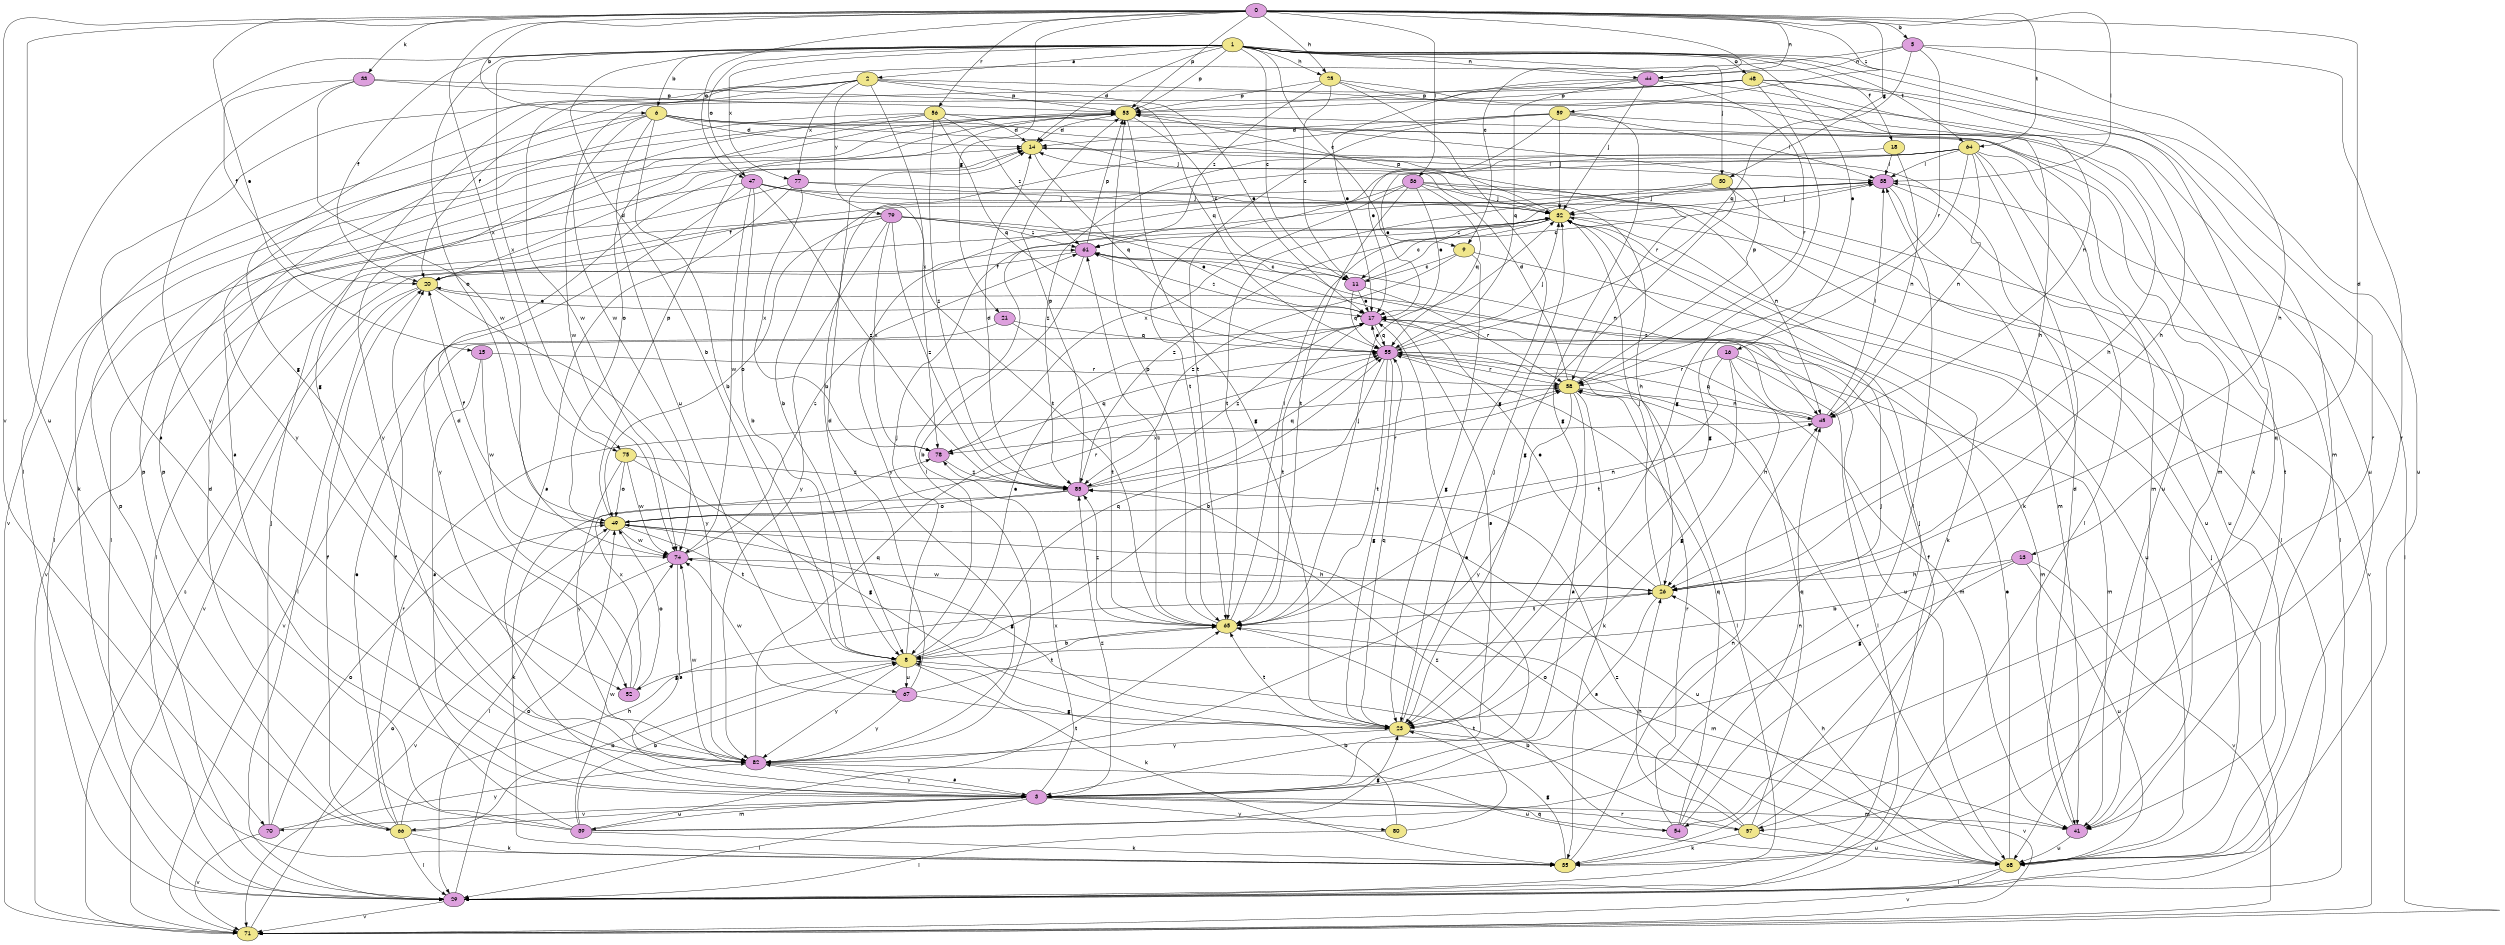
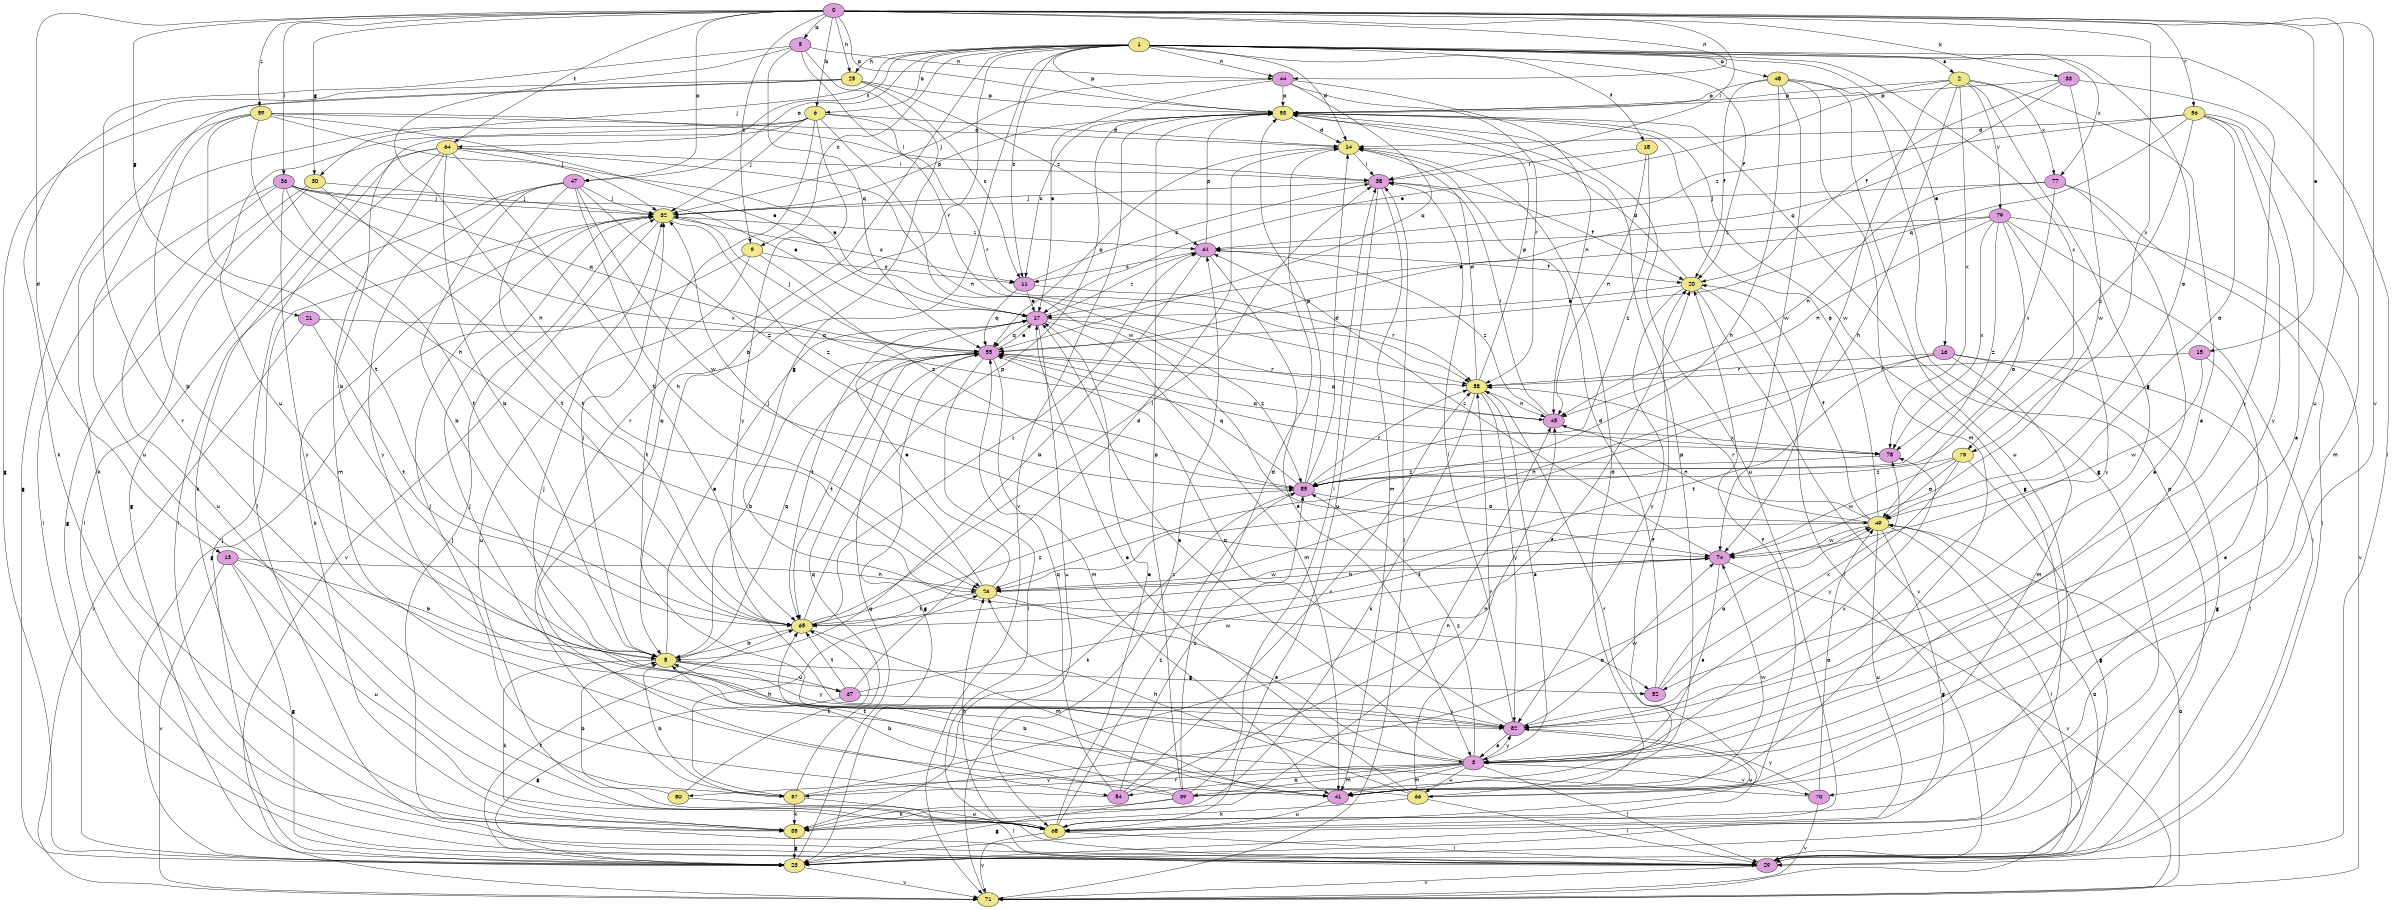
(1362, 387) -> none
(1080, 748) -> none
